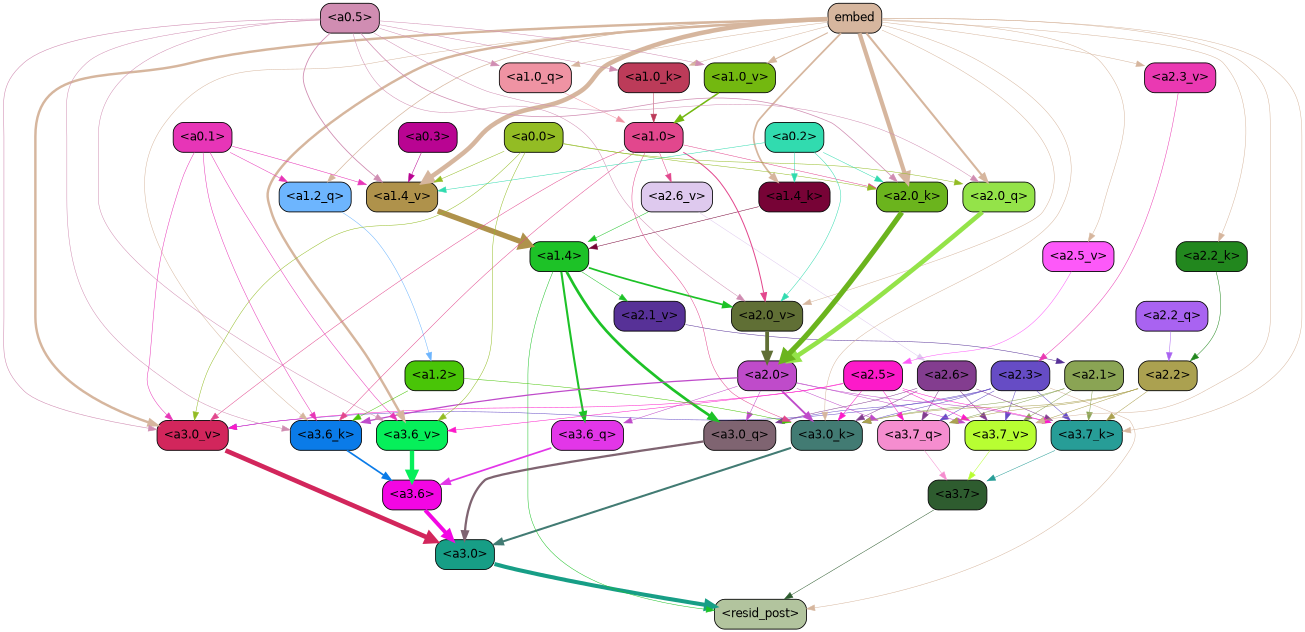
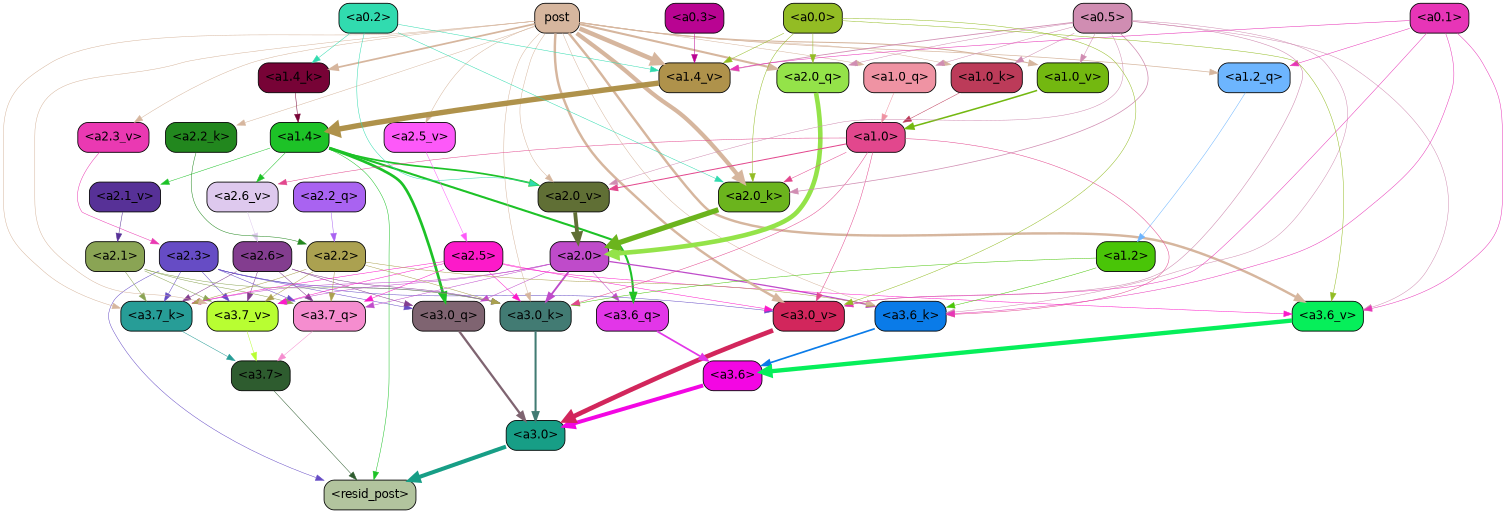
(855, 18) -> (557, 18)
(622, 225) -> (274, 164)
none -> (553, 280)
(1041, 533) -> (167, 395)
